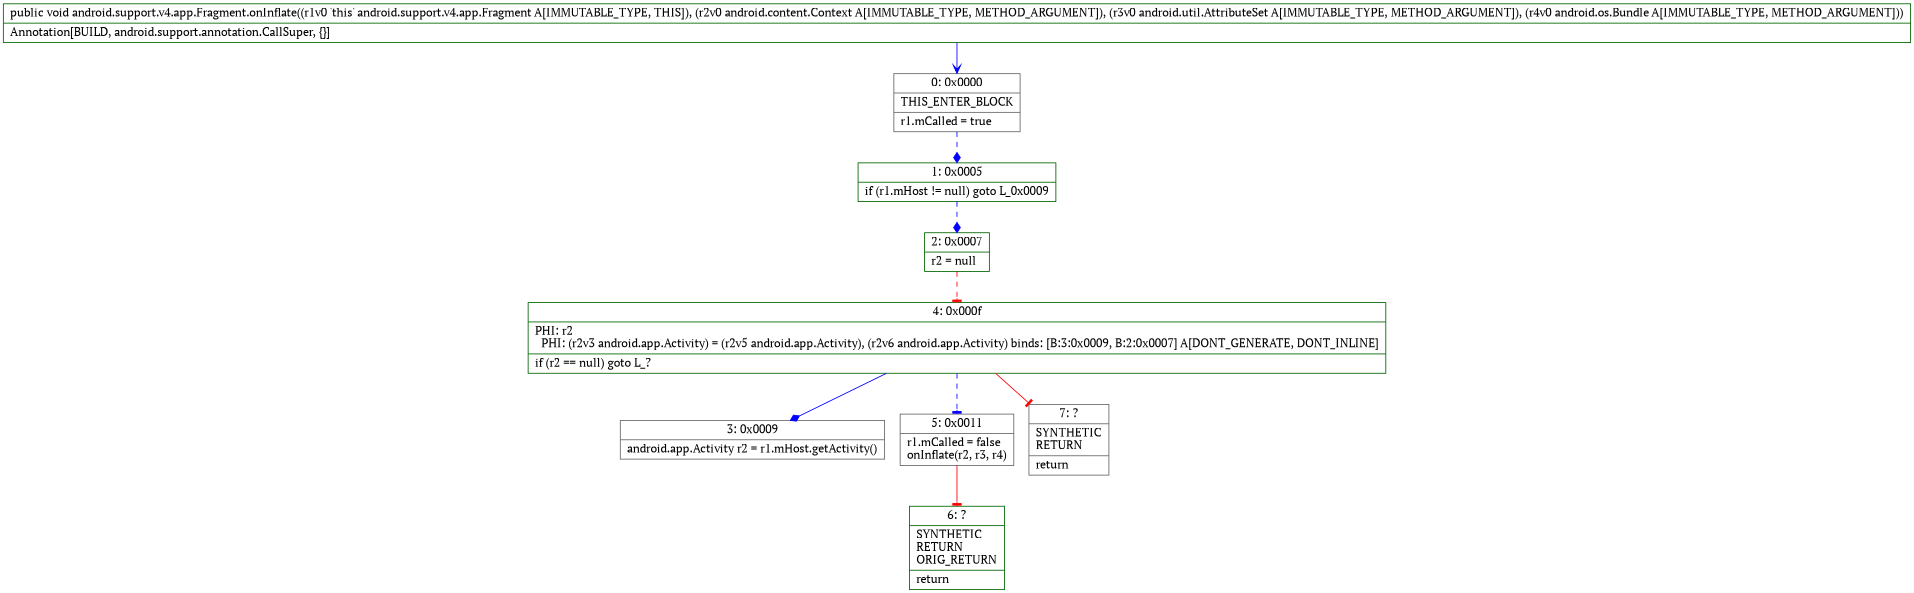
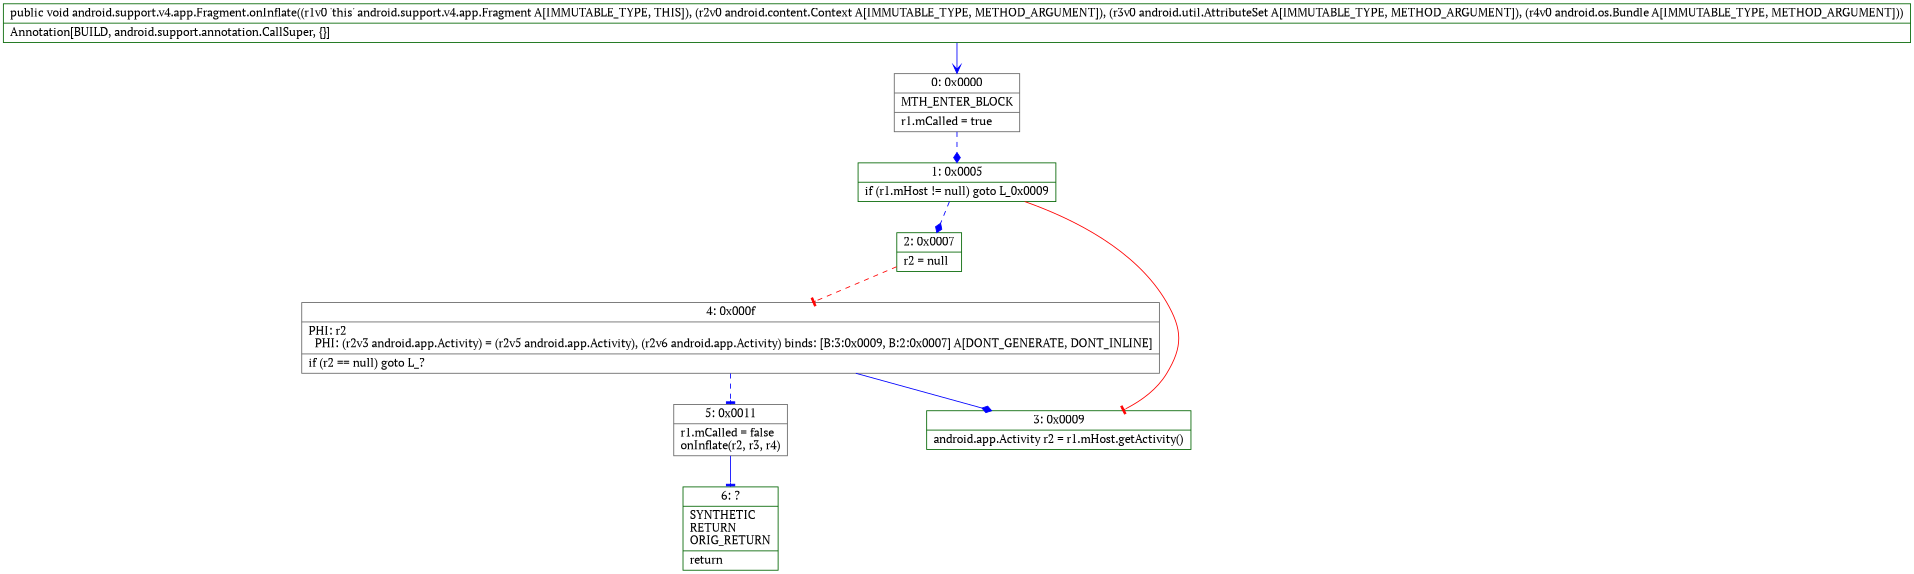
(957, 102) -> (957, 102)
none -> (1153, 283)
(957, 338) -> (731, 338)
(752, 440) -> (1059, 430)
(1069, 440) -> none
(957, 484) -> (731, 469)
